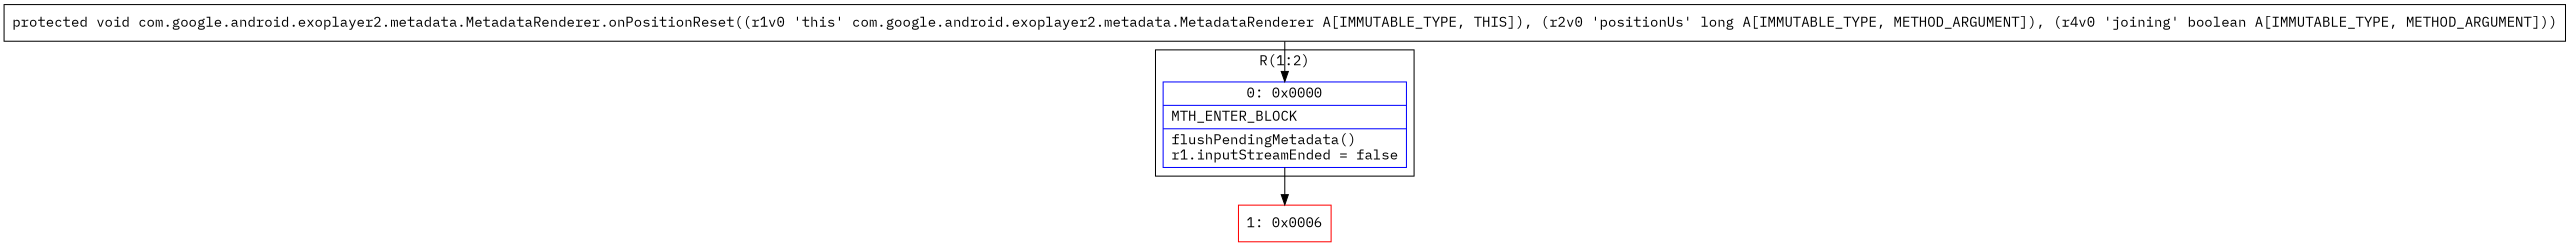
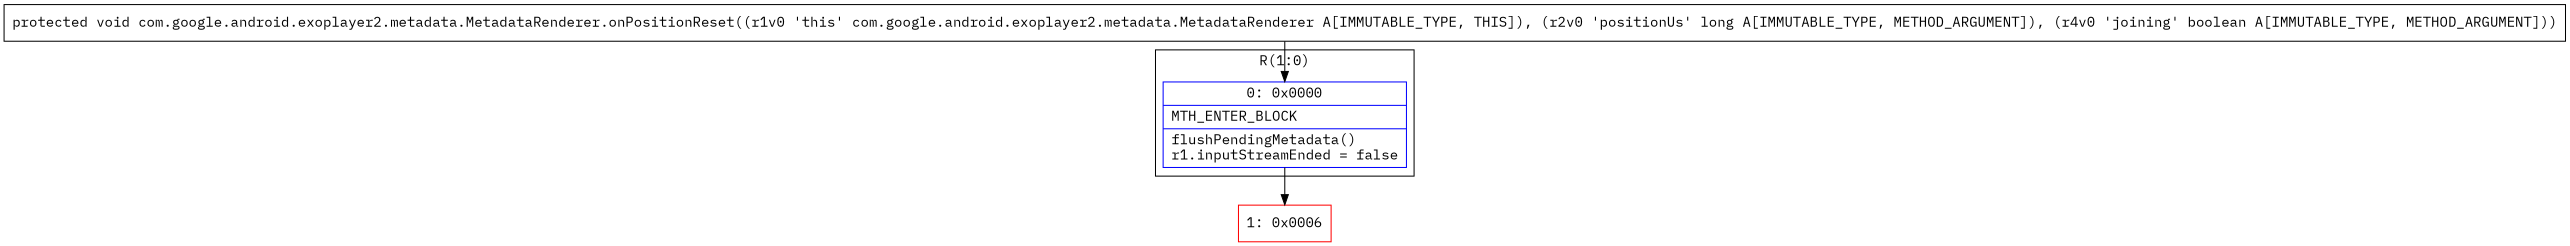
(1285, 62) -> (1285, 62)
